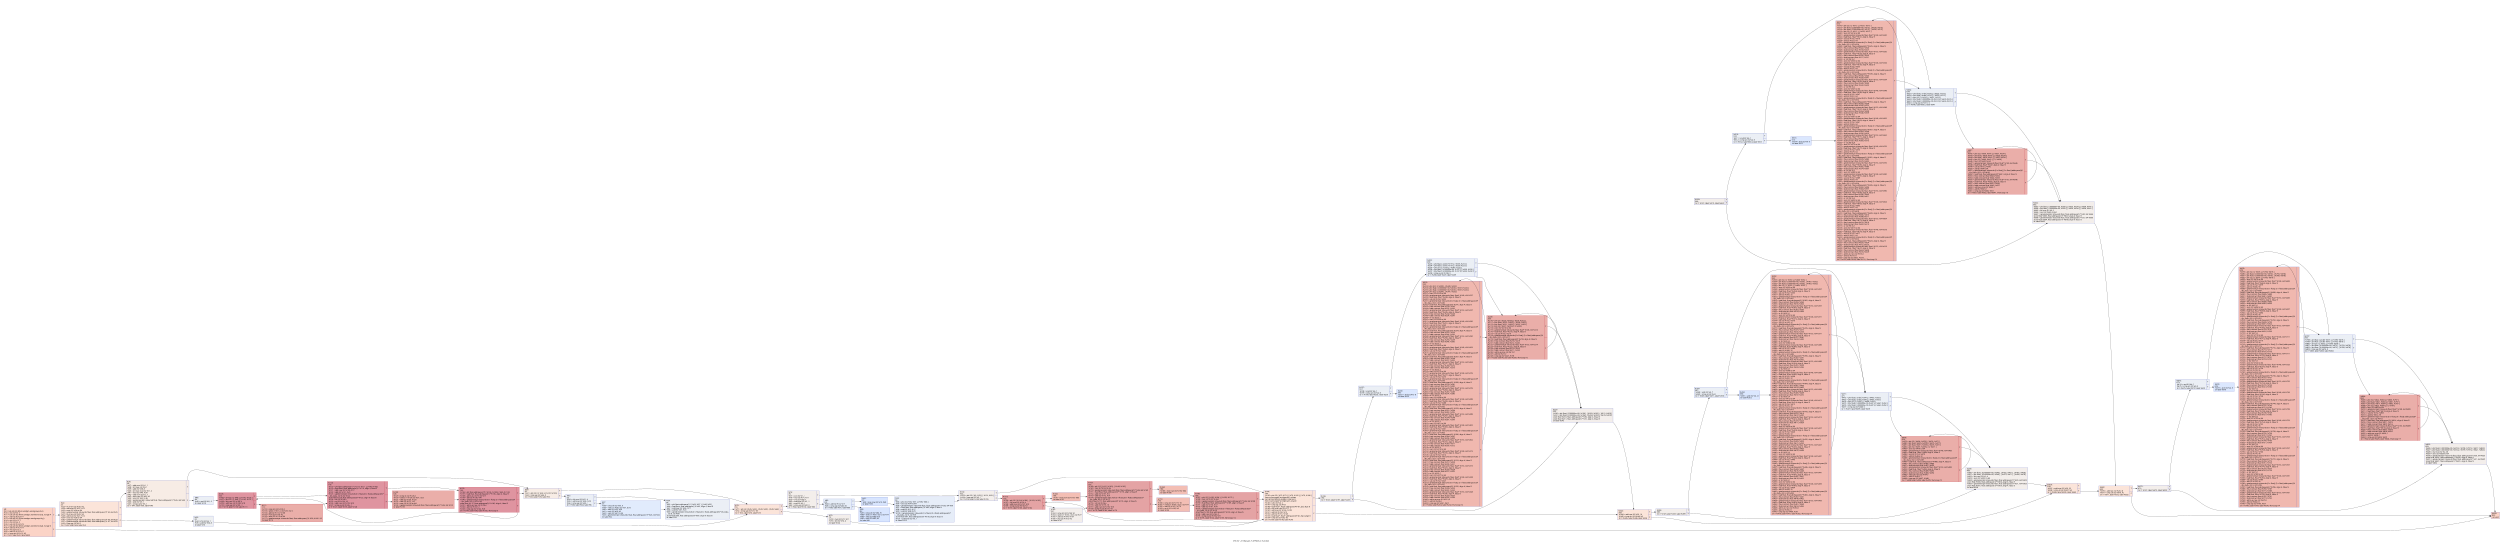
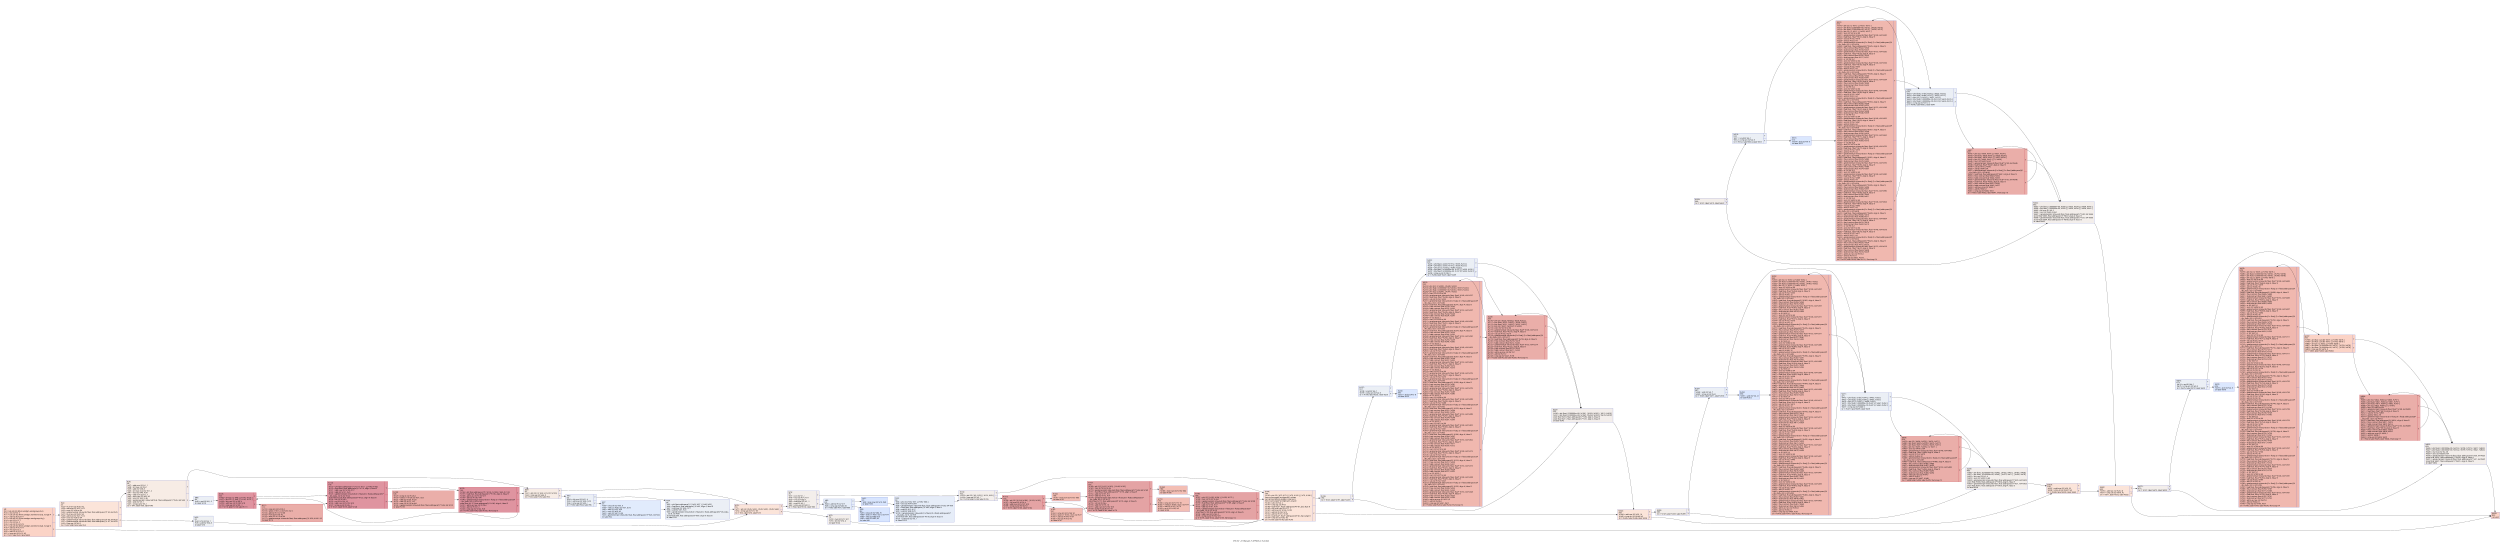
(2329, 344) -> (2329, 344)
(1066, 515) -> (1066, 515)
